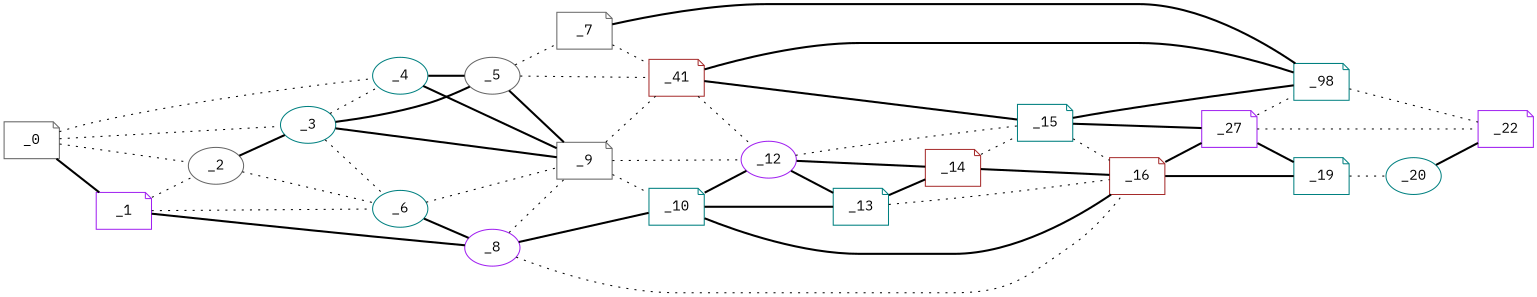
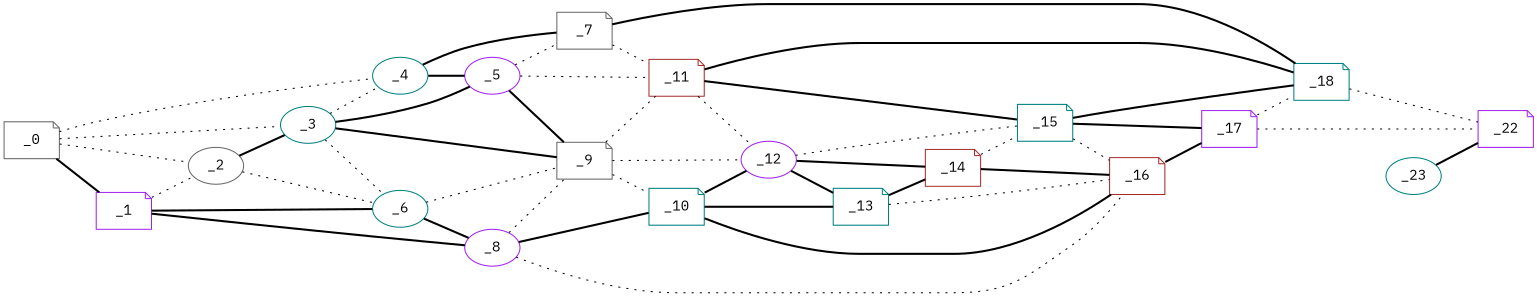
(492, 76) -> (492, 76)
(677, 78) -> (677, 78)
(1321, 82) -> (1321, 82)
(490, 117) -> (488, 42)
(1229, 129) -> (1229, 129)
(1321, 176) -> none
(1414, 176) -> (1414, 176)
(262, 210) -> (262, 210)
